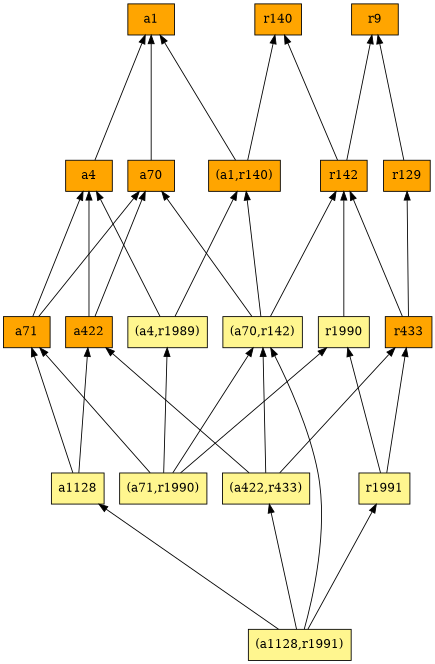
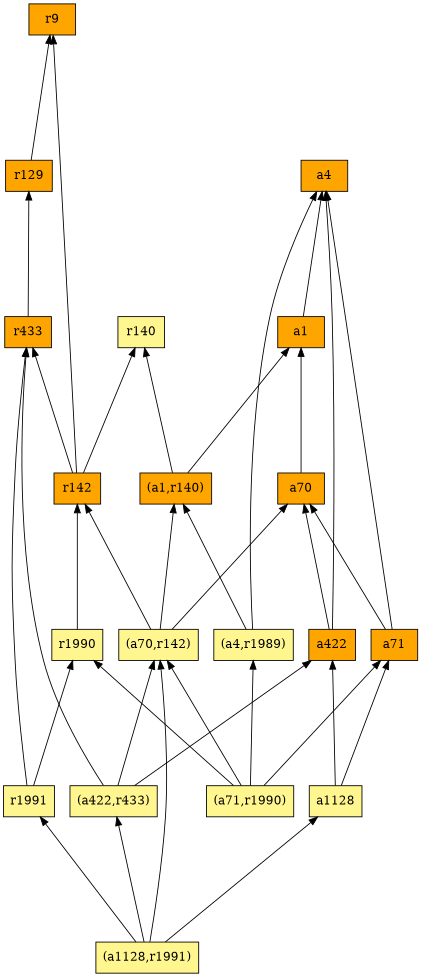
(278, 19) -> (141, 332)
(118, 102) -> (312, 258)
(378, 258) -> (54, 415)
